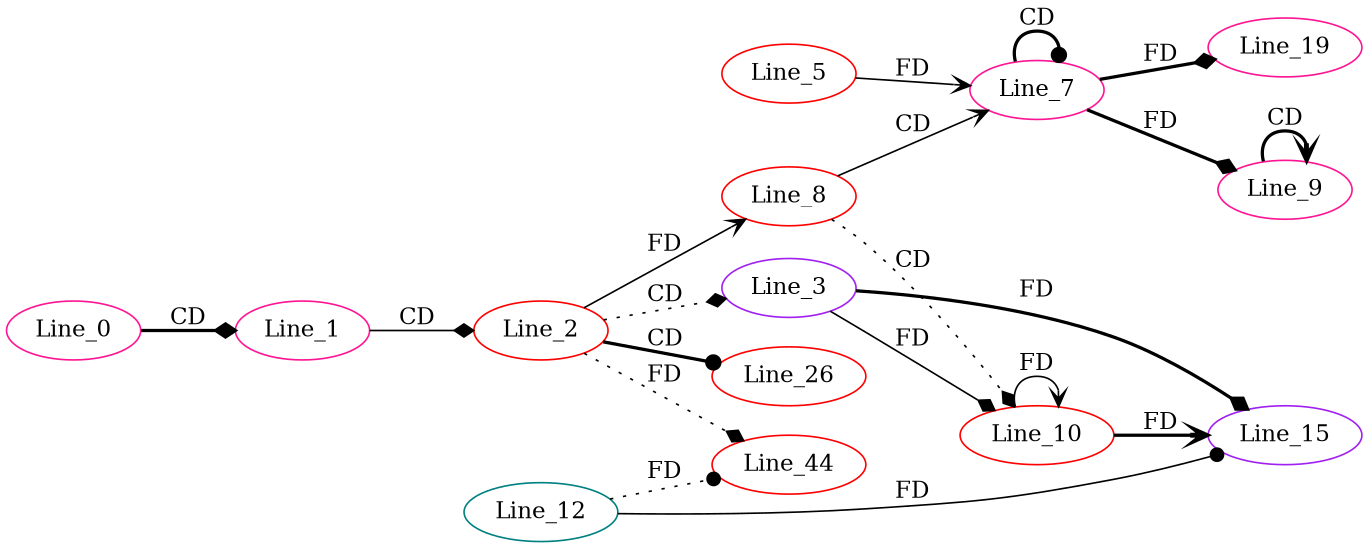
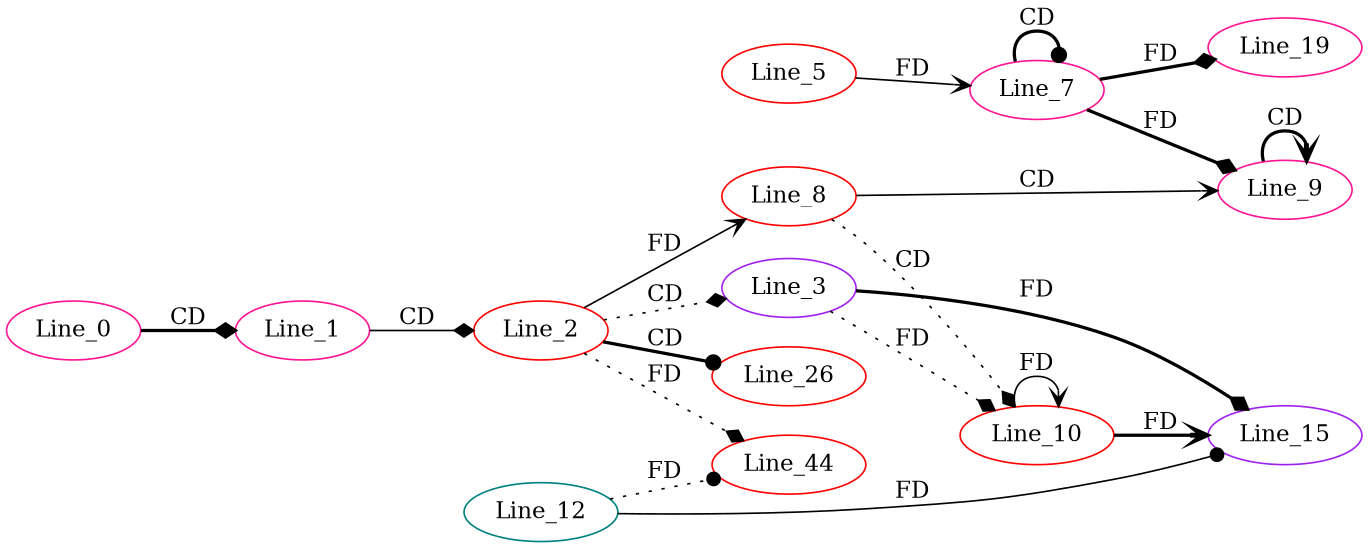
(905, 146) -> (1028, 193)
(904, 355) -> (904, 355)
